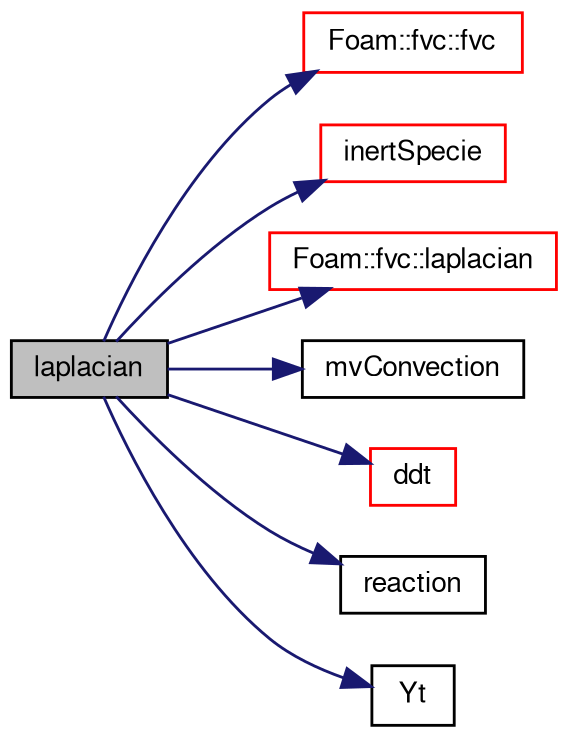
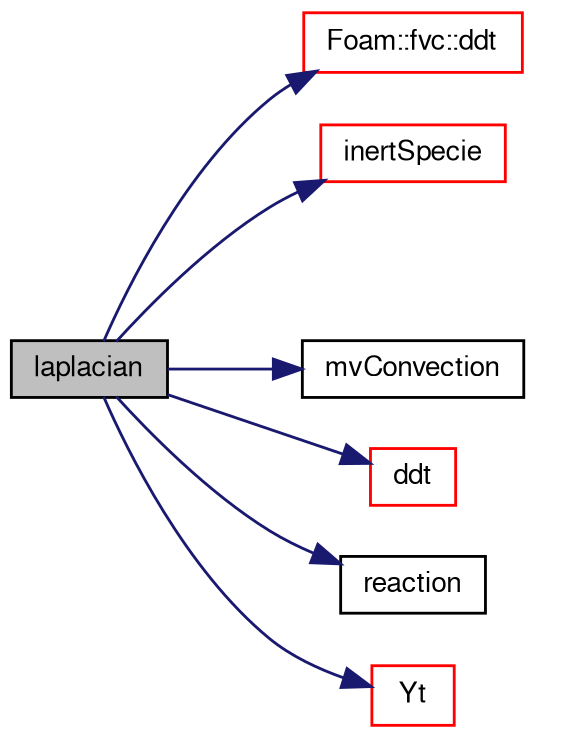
(413, 43) -> (413, 43)
(413, 261) -> none
(413, 696) -> (413, 696)
